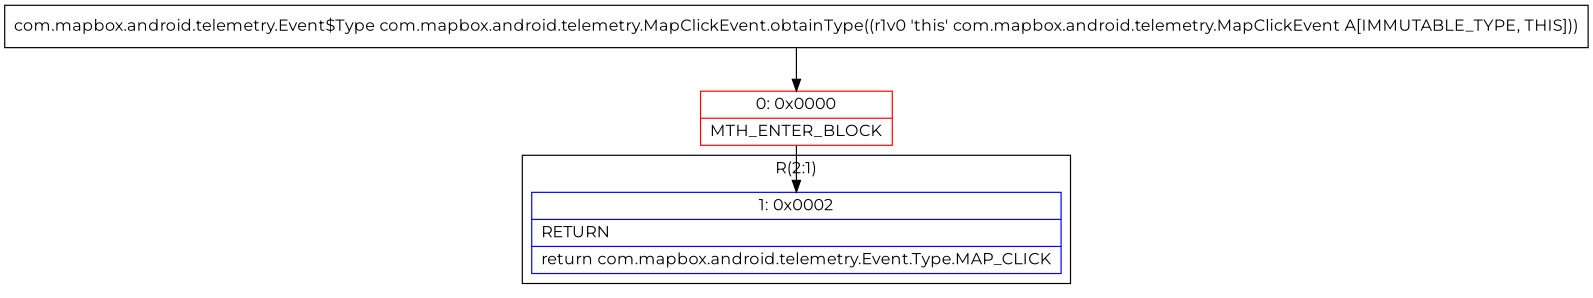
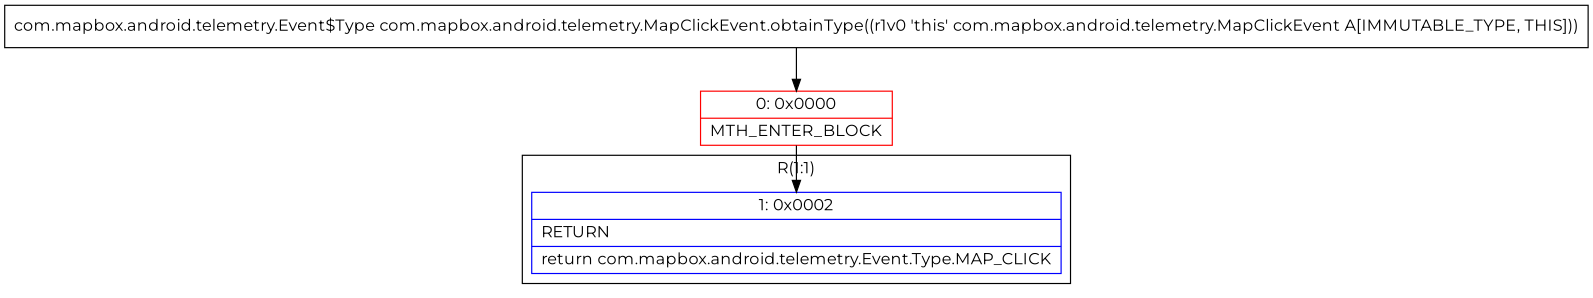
(796, 169) -> (796, 169)
